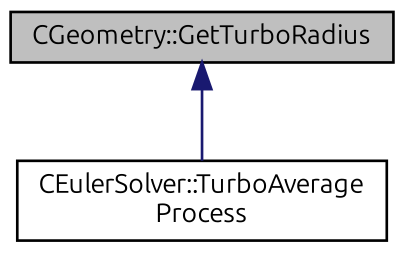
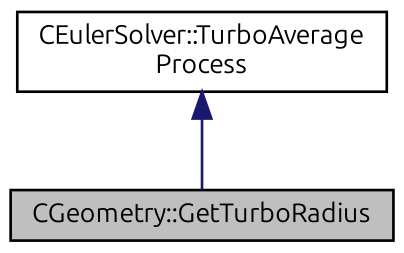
(202, 125) -> (202, 154)
